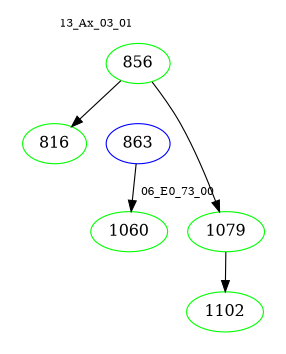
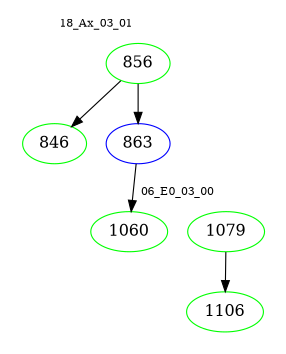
(96, 24) -> (96, 24)
(189, 139) -> (138, 98)
(55, 144) -> (55, 144)
(178, 192) -> (178, 192)
(225, 312) -> (225, 312)
